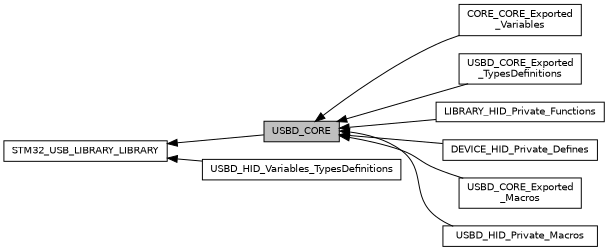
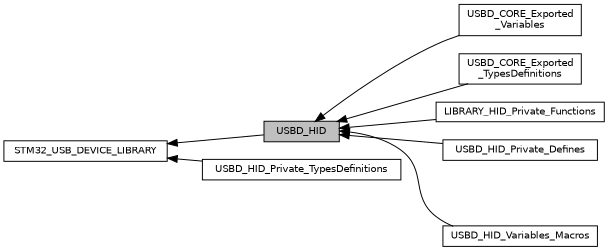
(520, 20) -> (520, 20)
(302, 132) -> (302, 132)
(520, 150) -> (520, 150)
(86, 151) -> (86, 151)
(302, 170) -> (302, 170)
(520, 193) -> none
(520, 236) -> (520, 236)
